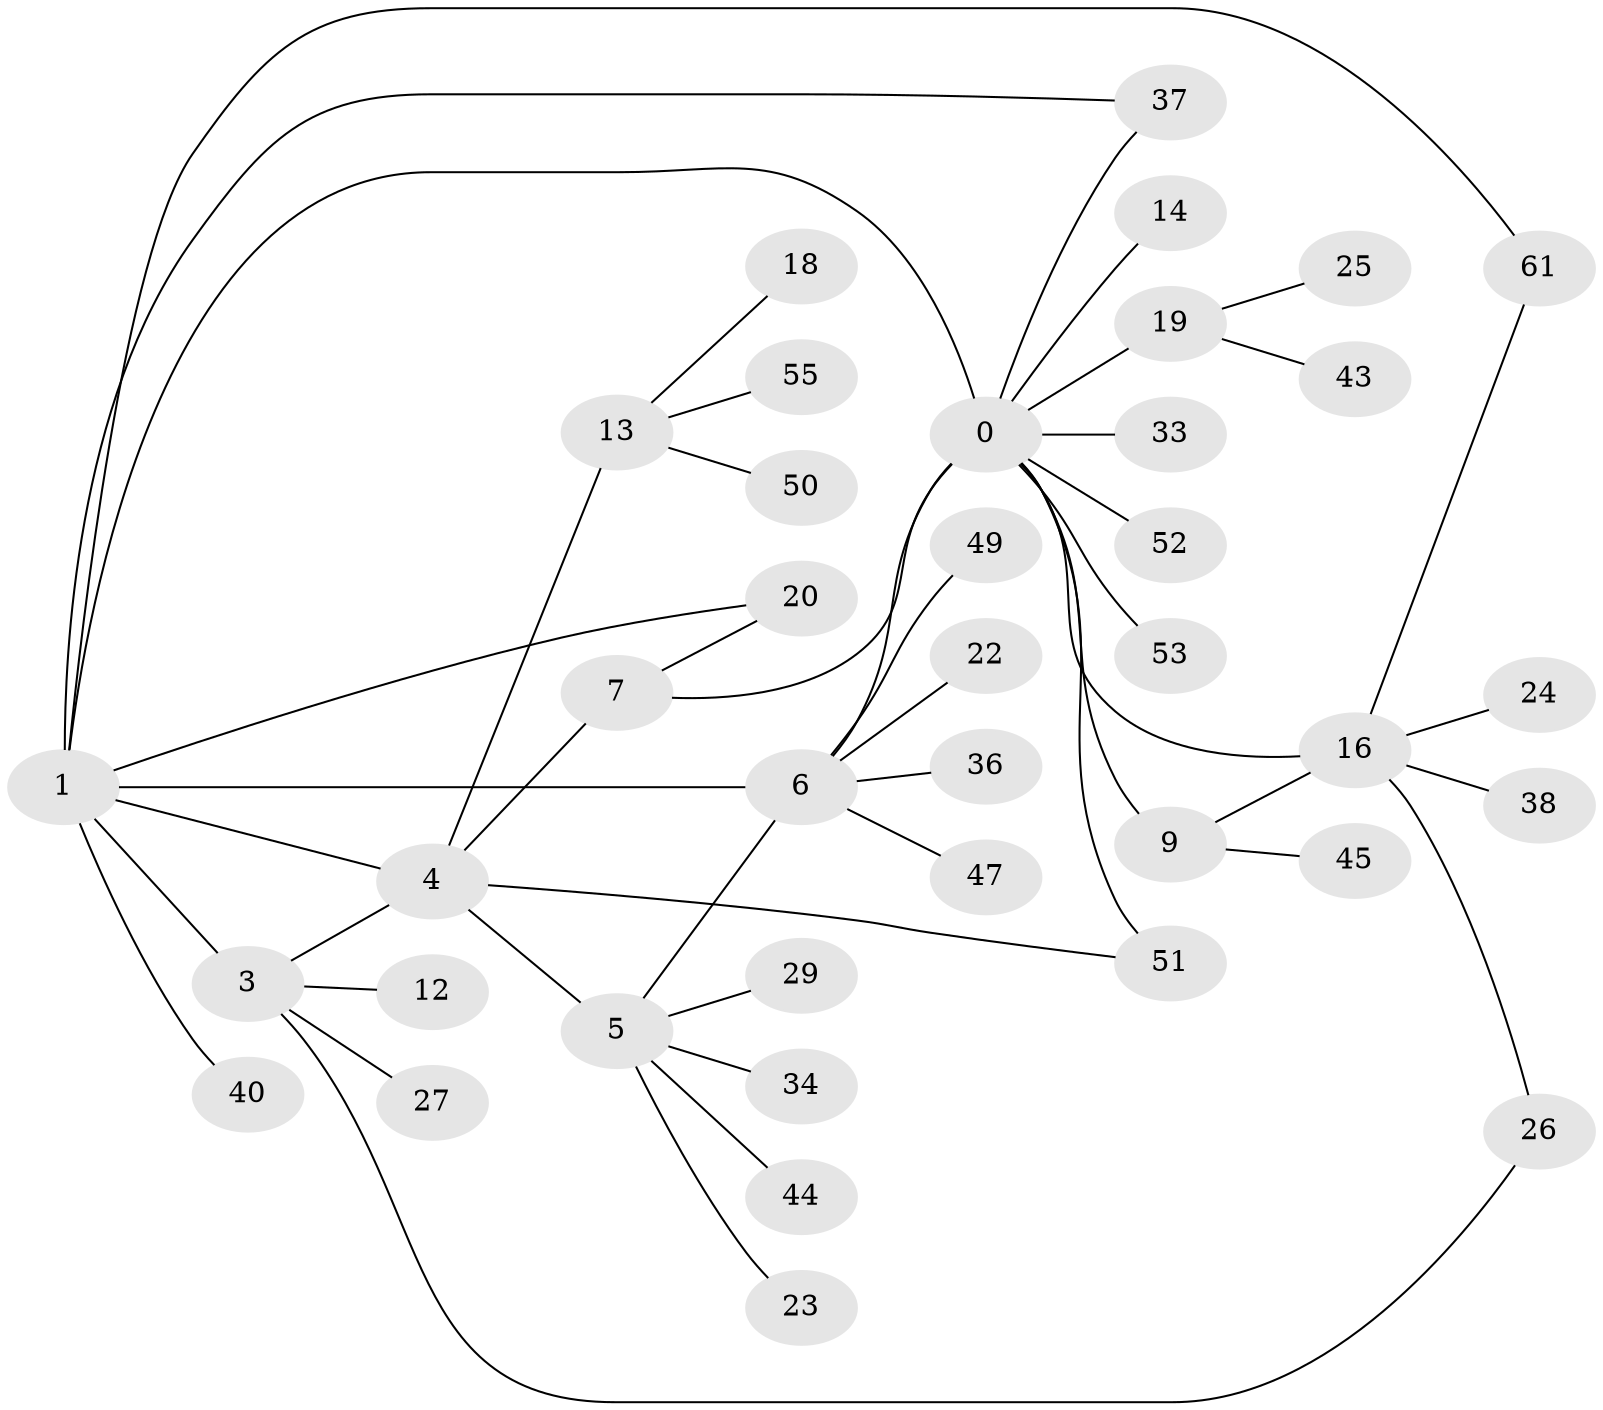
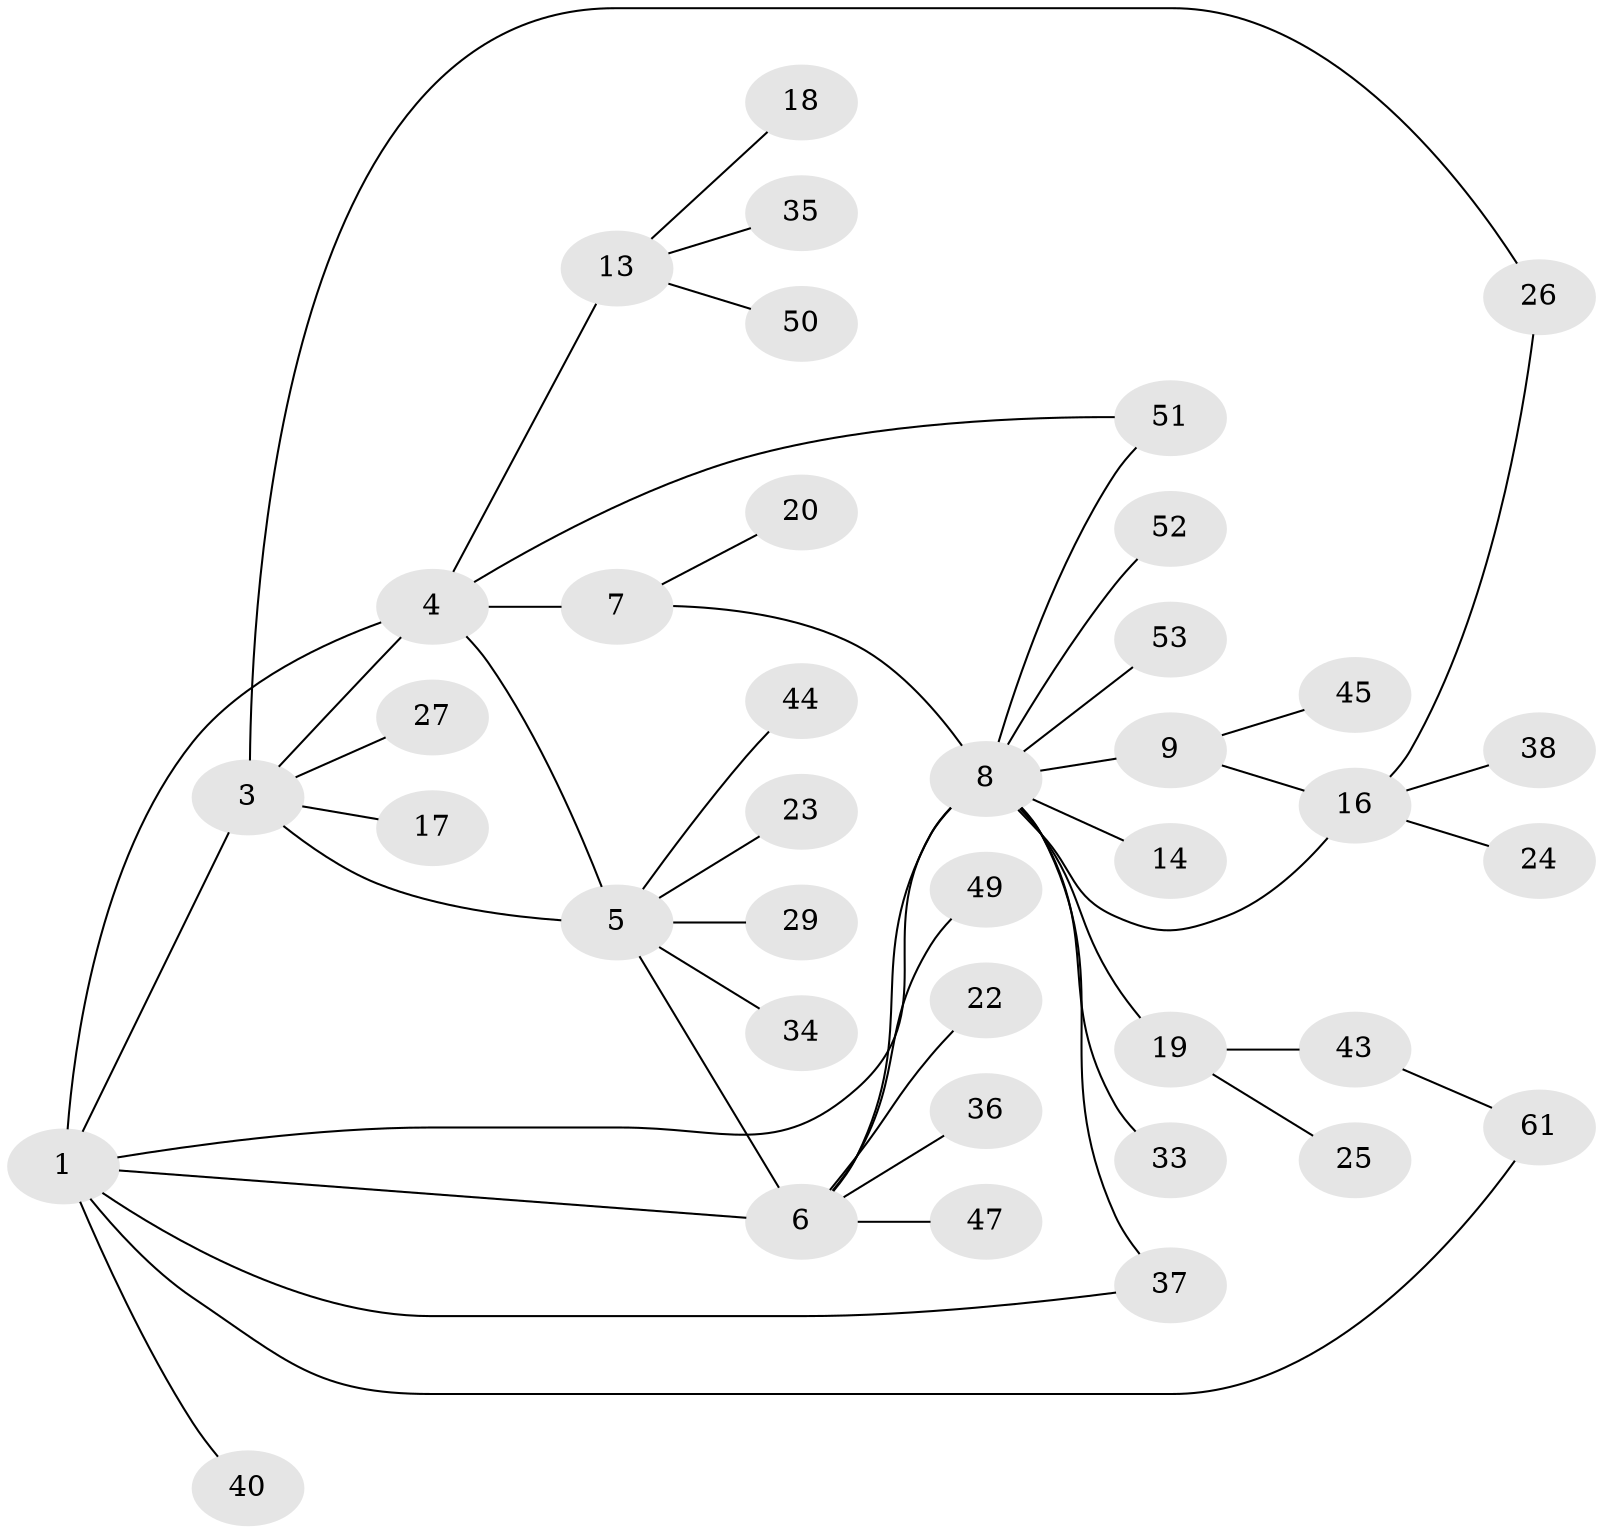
(802, 377) -> (802, 213)
(986, 435) -> (986, 779)
(1447, 509) -> (1447, 1089)
(426, 673) -> none
none -> (414, 896)
(433, 992) -> (433, 828)
